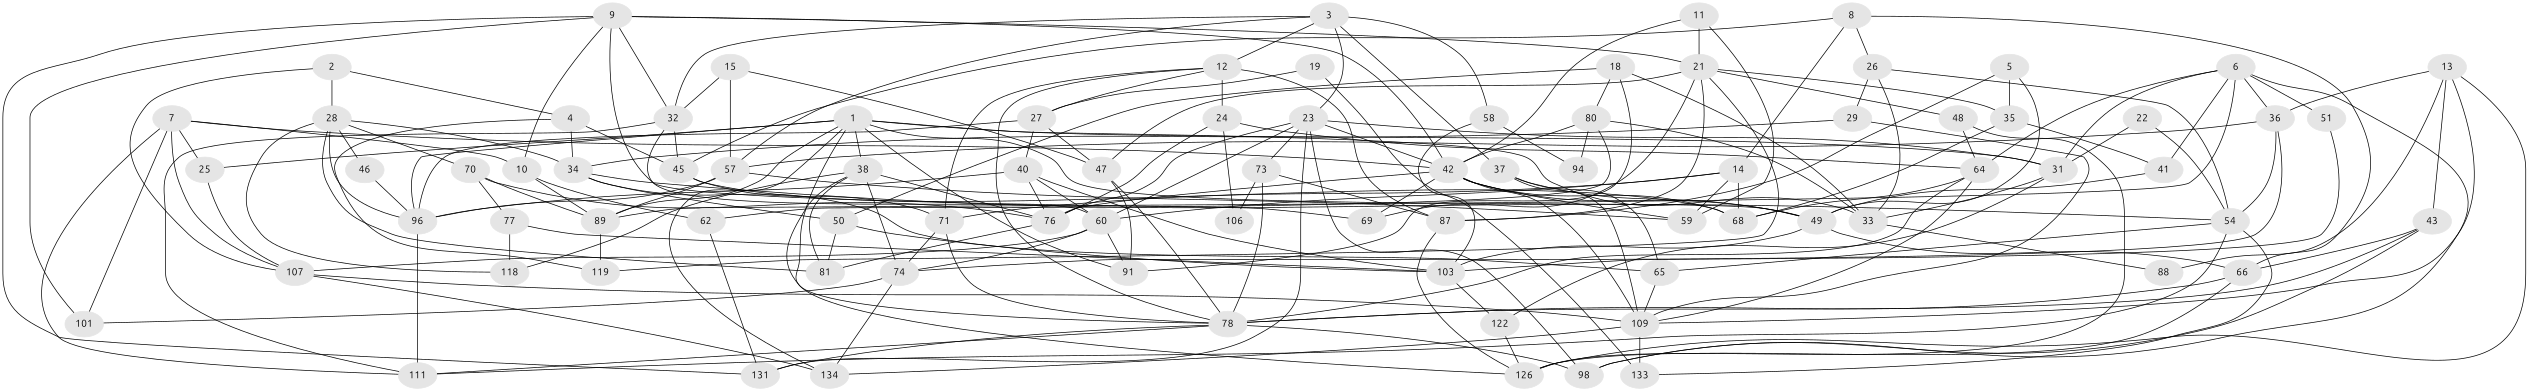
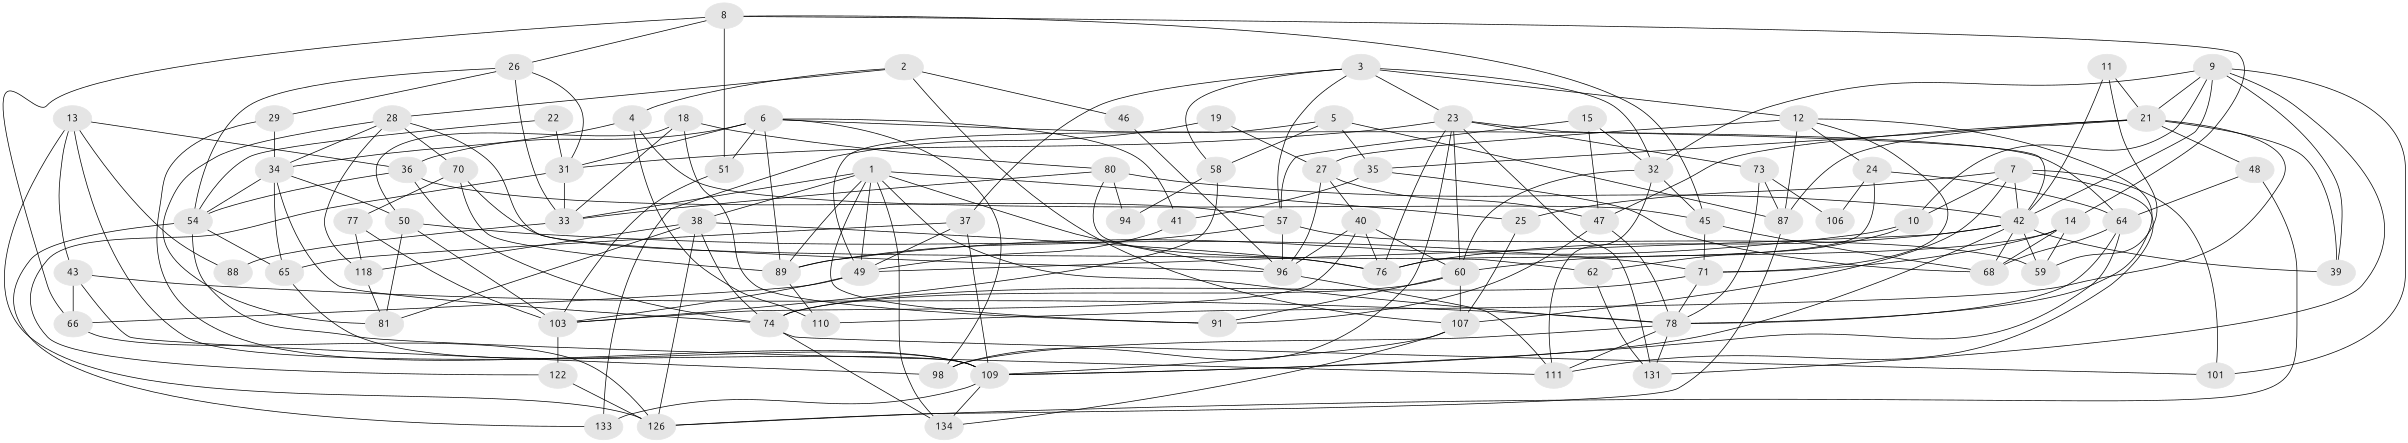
none -> (724, 96)
(1457, 138) -> (578, 104)
none -> (1277, 143)
(348, 144) -> (1014, 93)
(1367, 221) -> (2336, 273)
none -> (770, 243)
(937, 246) -> (374, 298)
(600, 273) -> (821, 324)
none -> (549, 308)
(1737, 308) -> none
